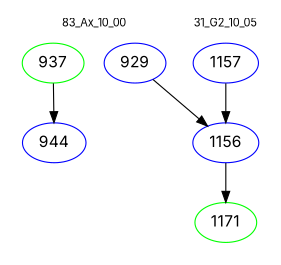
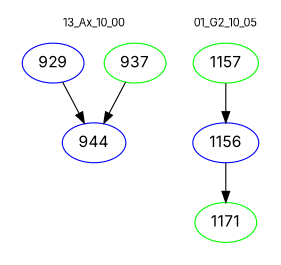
(94, 24) -> (94, 24)
(226, 24) -> (226, 24)
(226, 63) -> (226, 63)
(168, 92) -> (71, 98)
